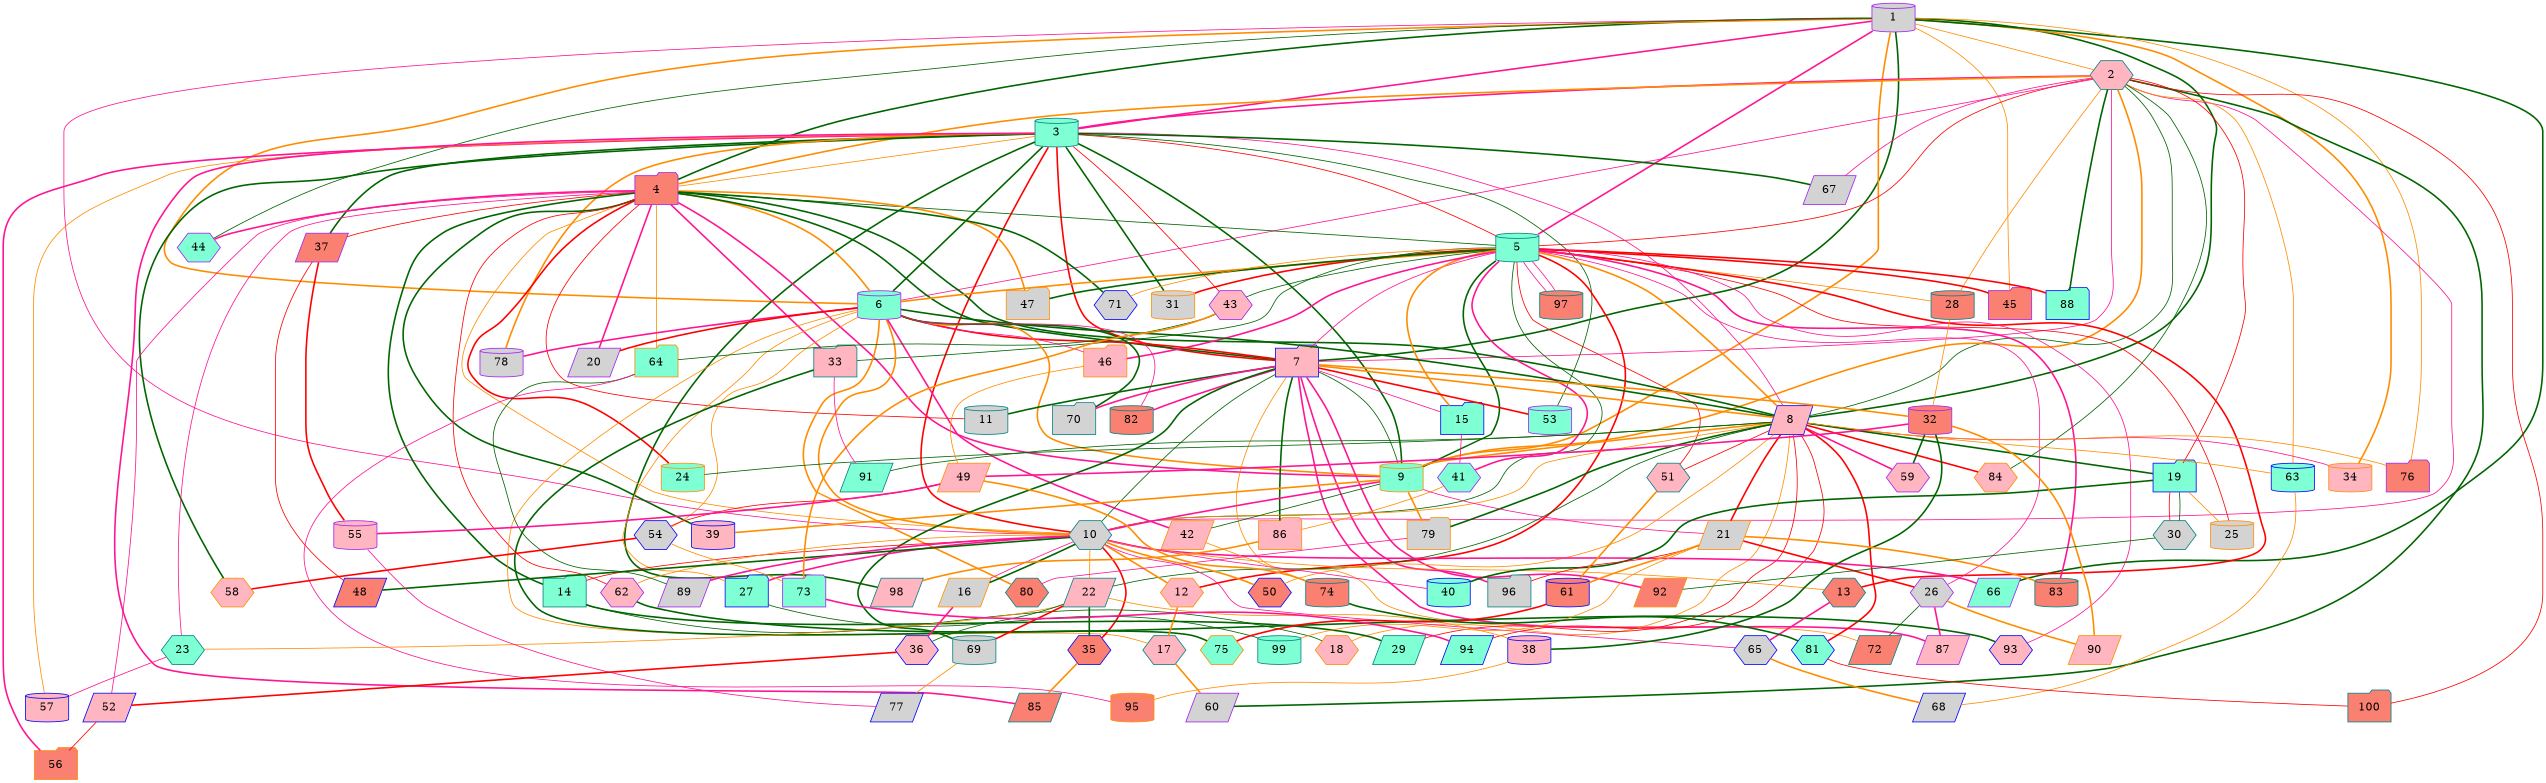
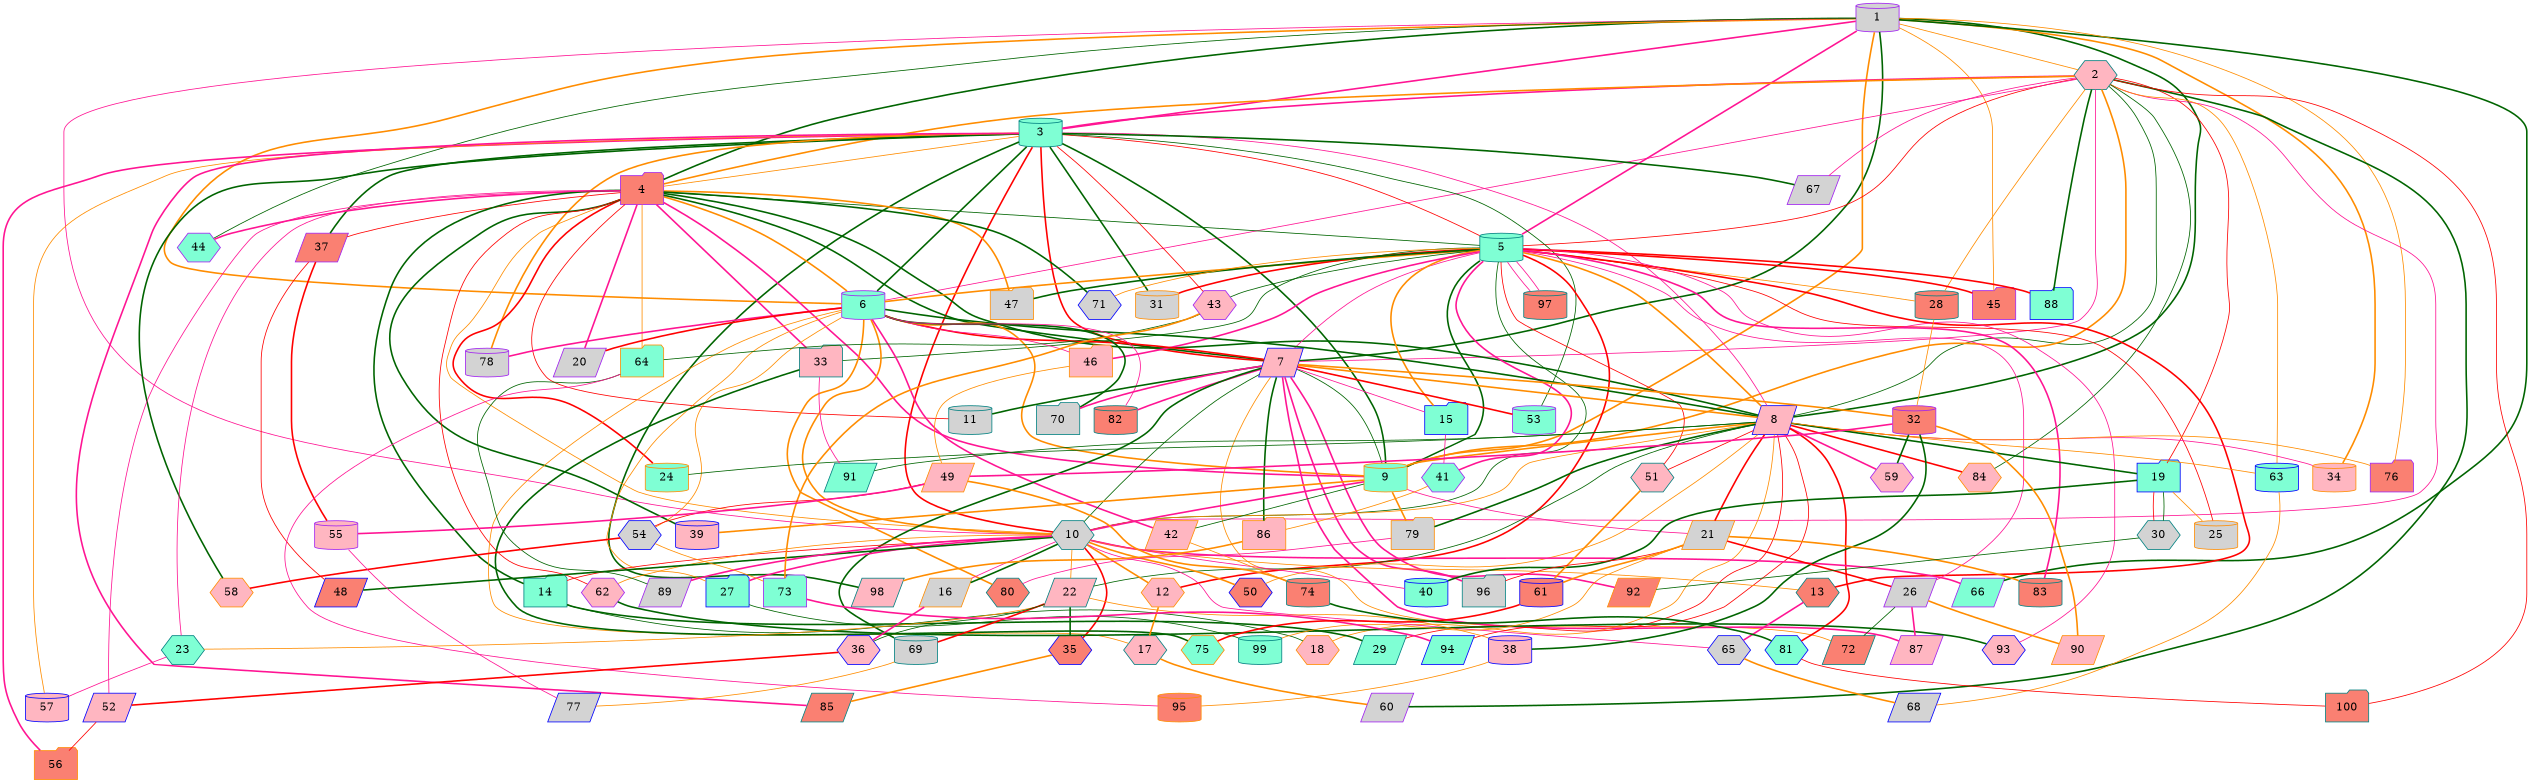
(1297, 363) -> (1281, 363)
(1932, 593) -> (1910, 593)
